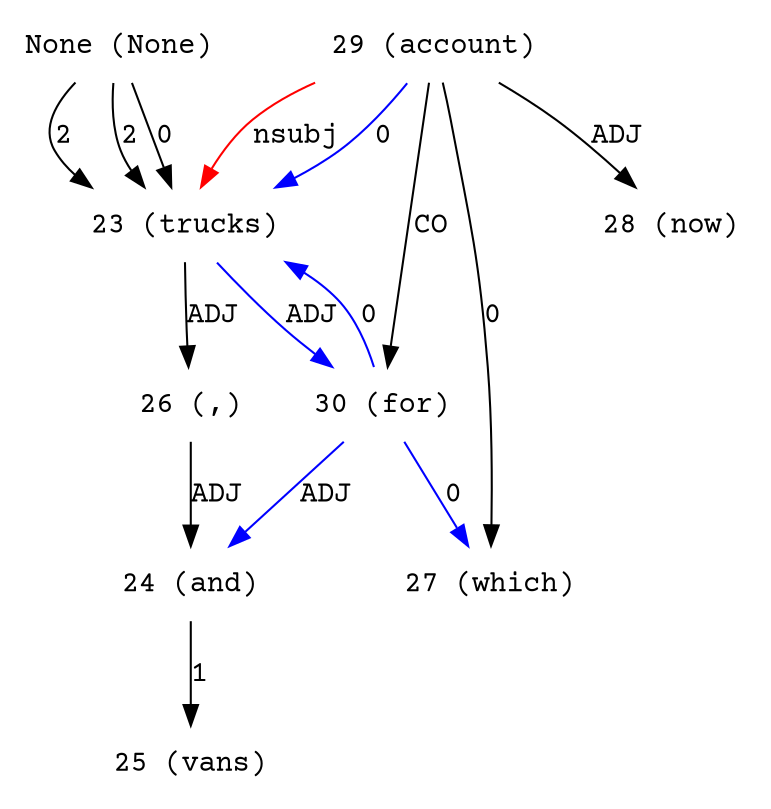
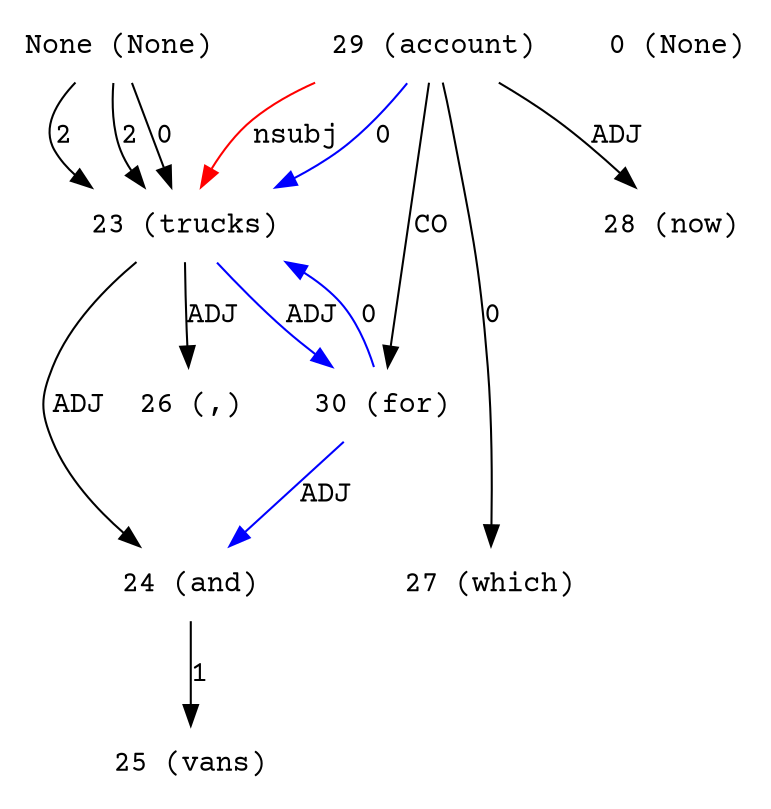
none -> (678, 45)
(191, 484) -> (44, 395)
(431, 485) -> none
